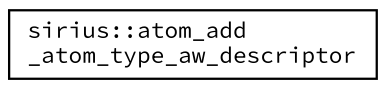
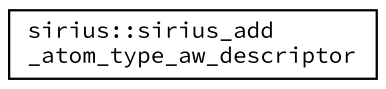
(193, 45) -> (193, 45)
